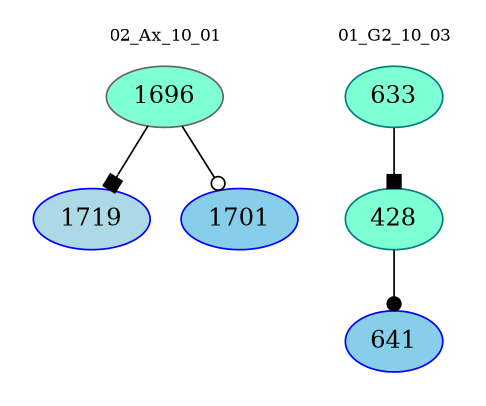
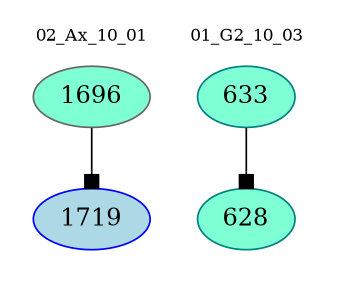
(240, 219) -> none
(394, 219) -> (246, 219)
(394, 341) -> none
